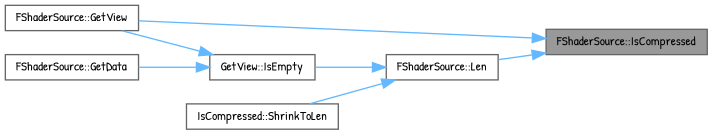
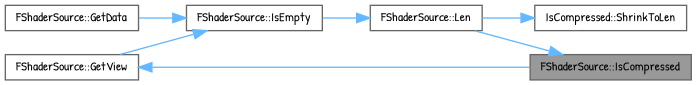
(335, 29) -> (341, 67)
(262, 67) -> (254, 18)
(346, 94) -> (502, 18)
